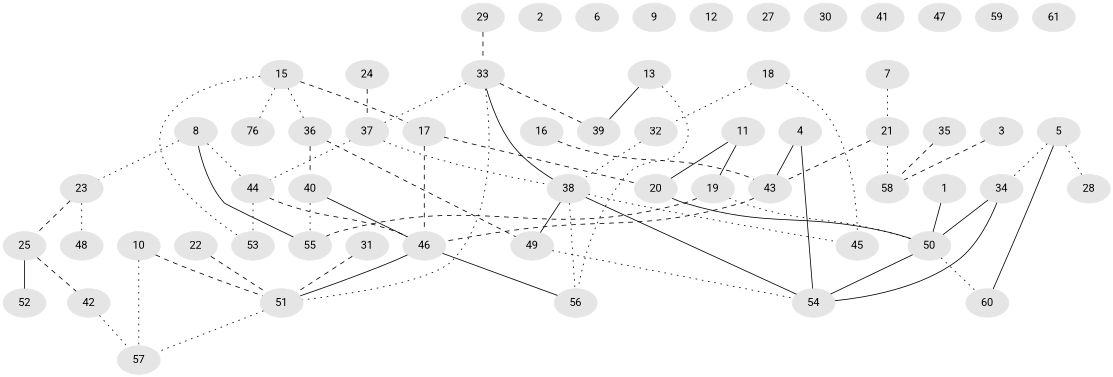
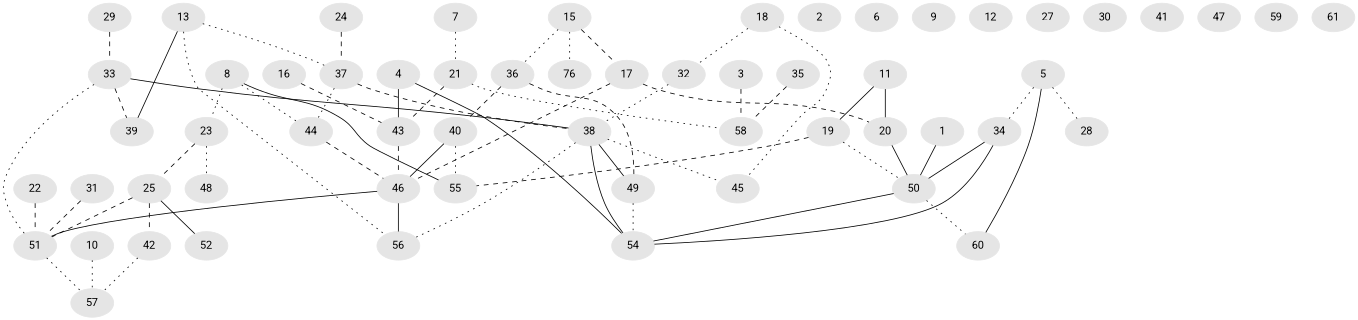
(425, 103) -> (264, 43)
(465, 166) -> (441, 108)
(253, 246) -> none
(209, 276) -> (92, 217)
